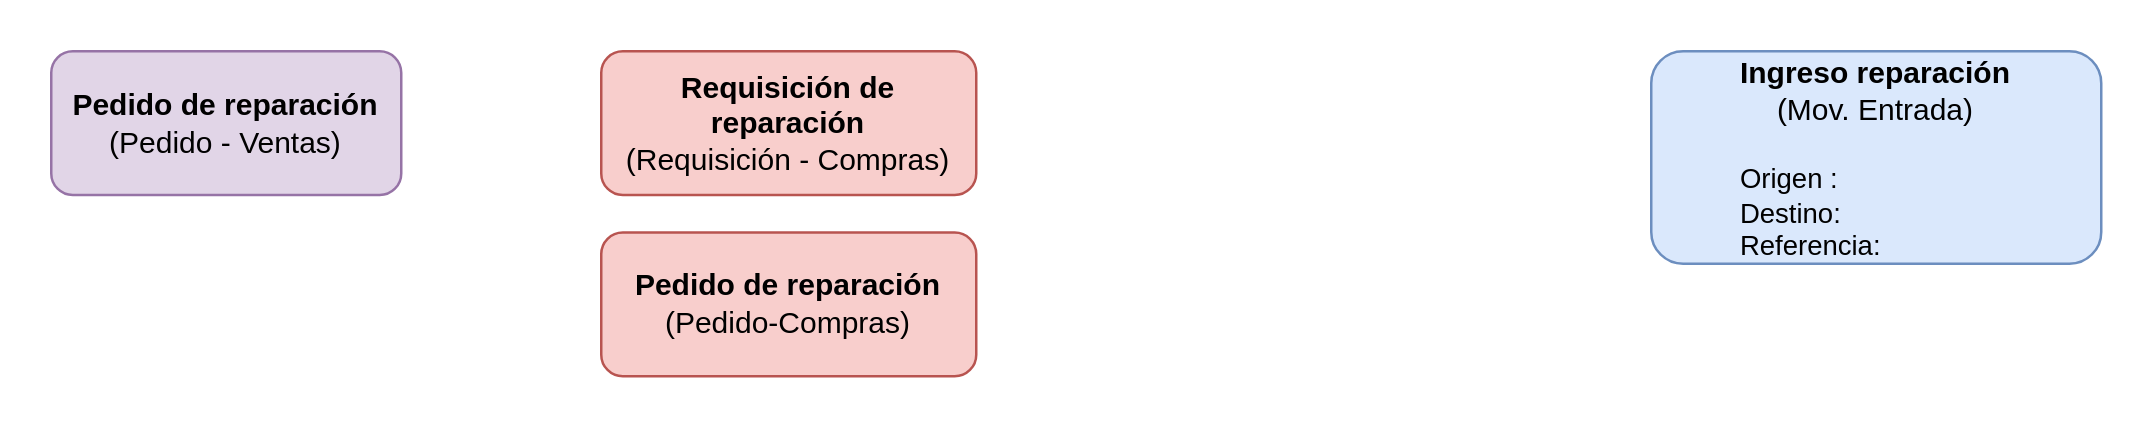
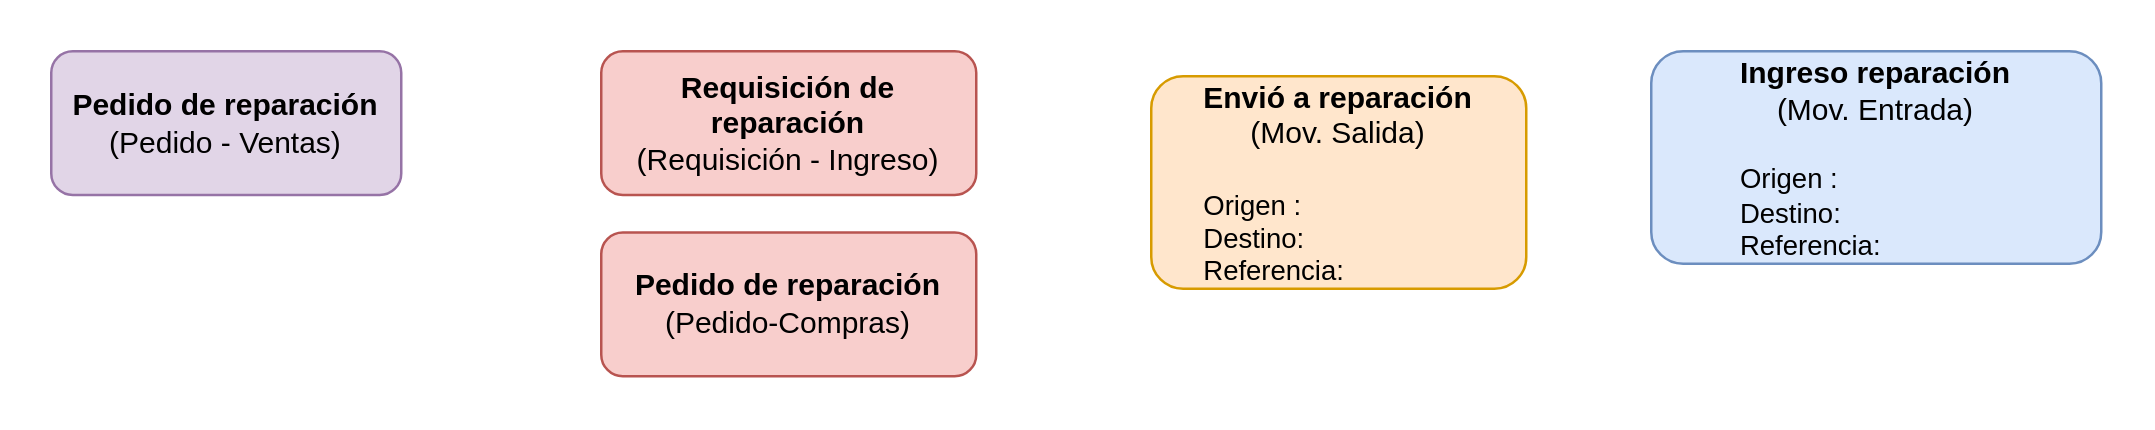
(789, 124) -> (789, 124)
none -> (1339, 183)
